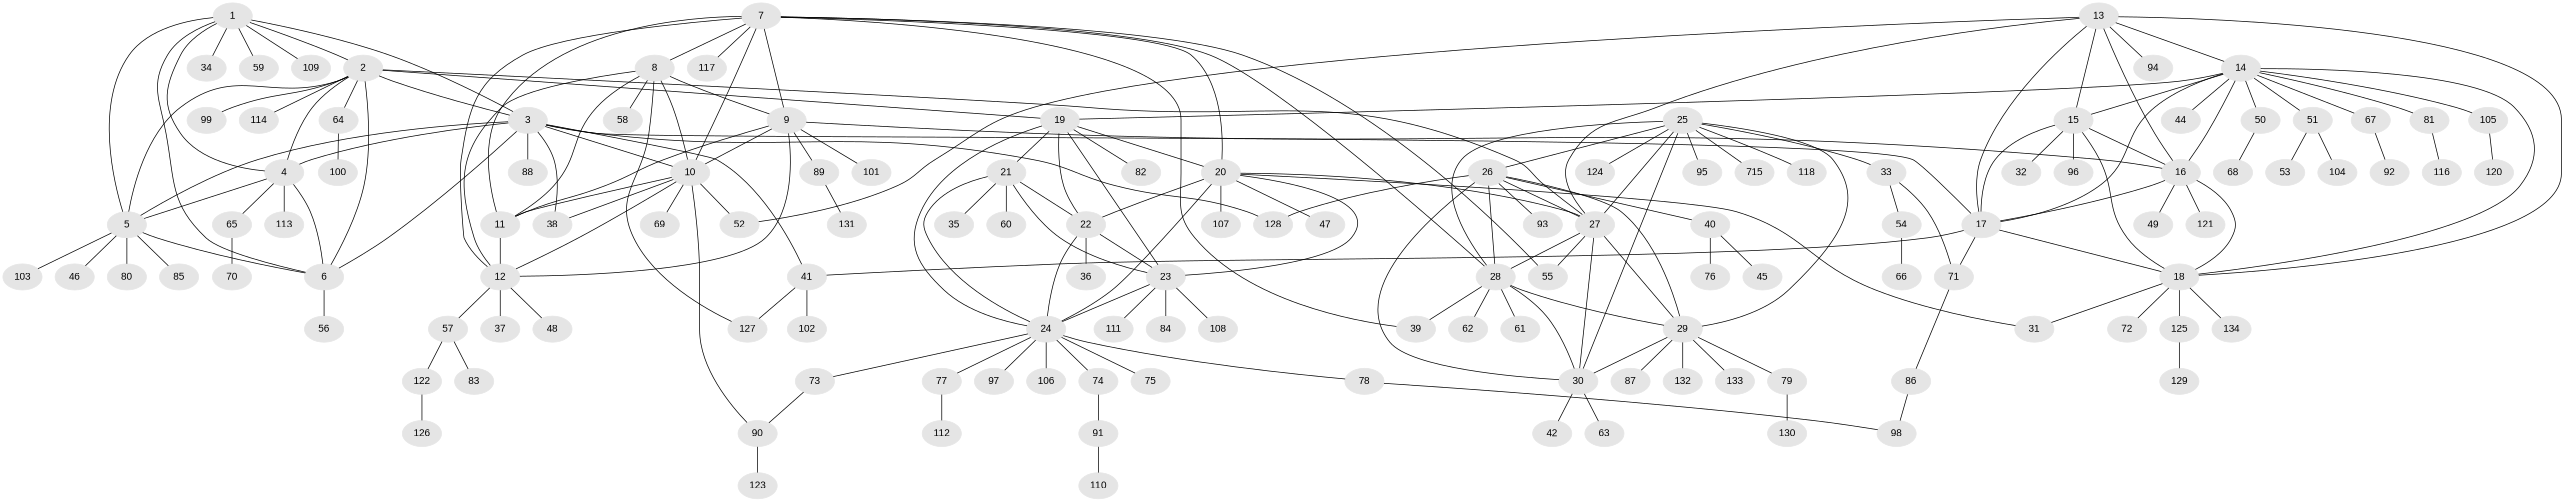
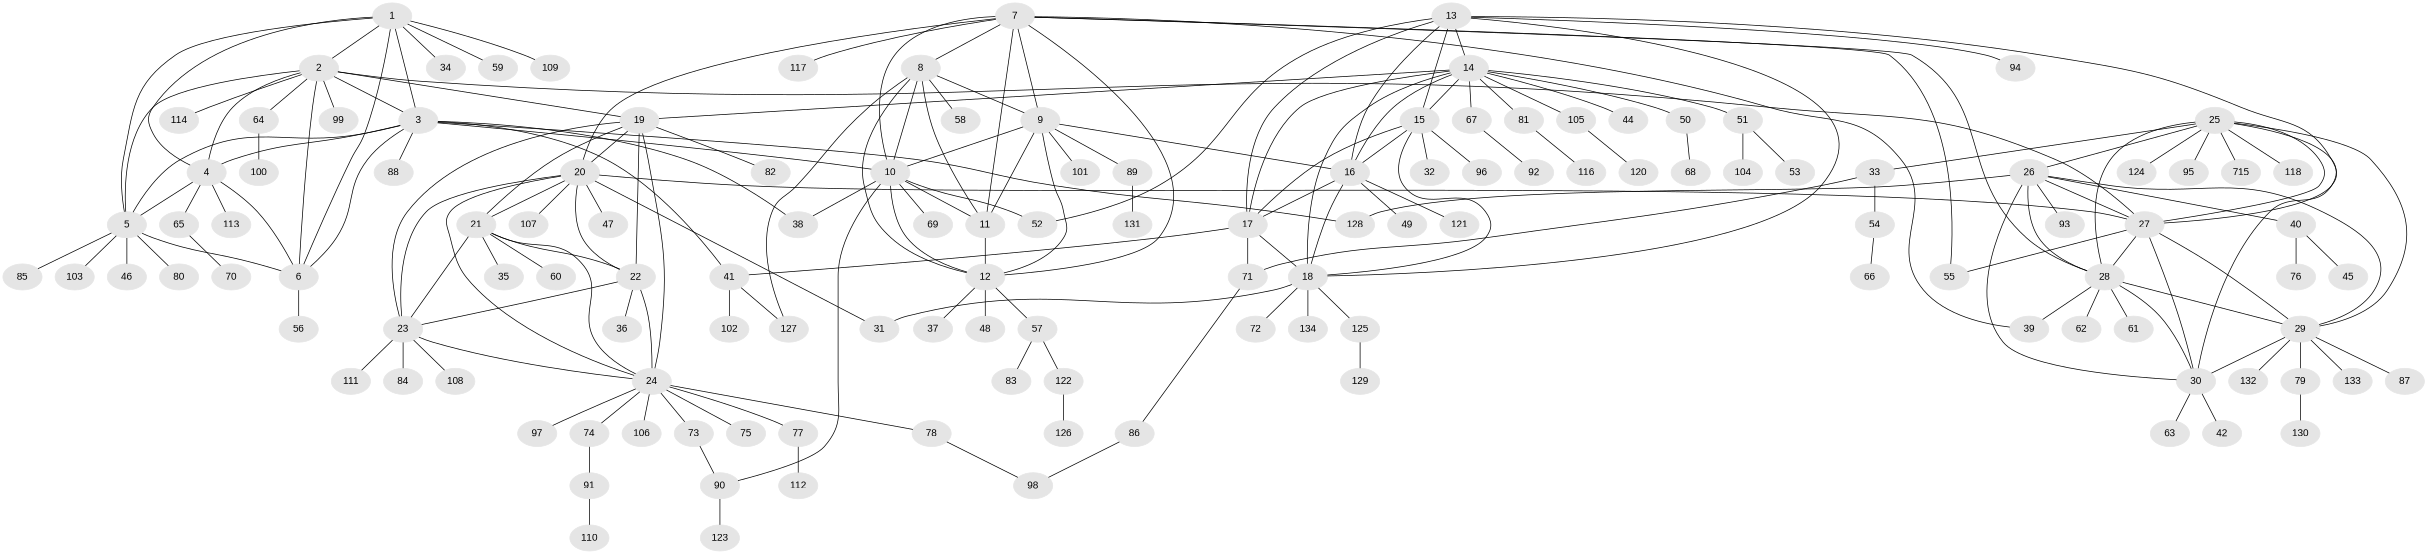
(980, 137) -> none
none -> (528, 199)
